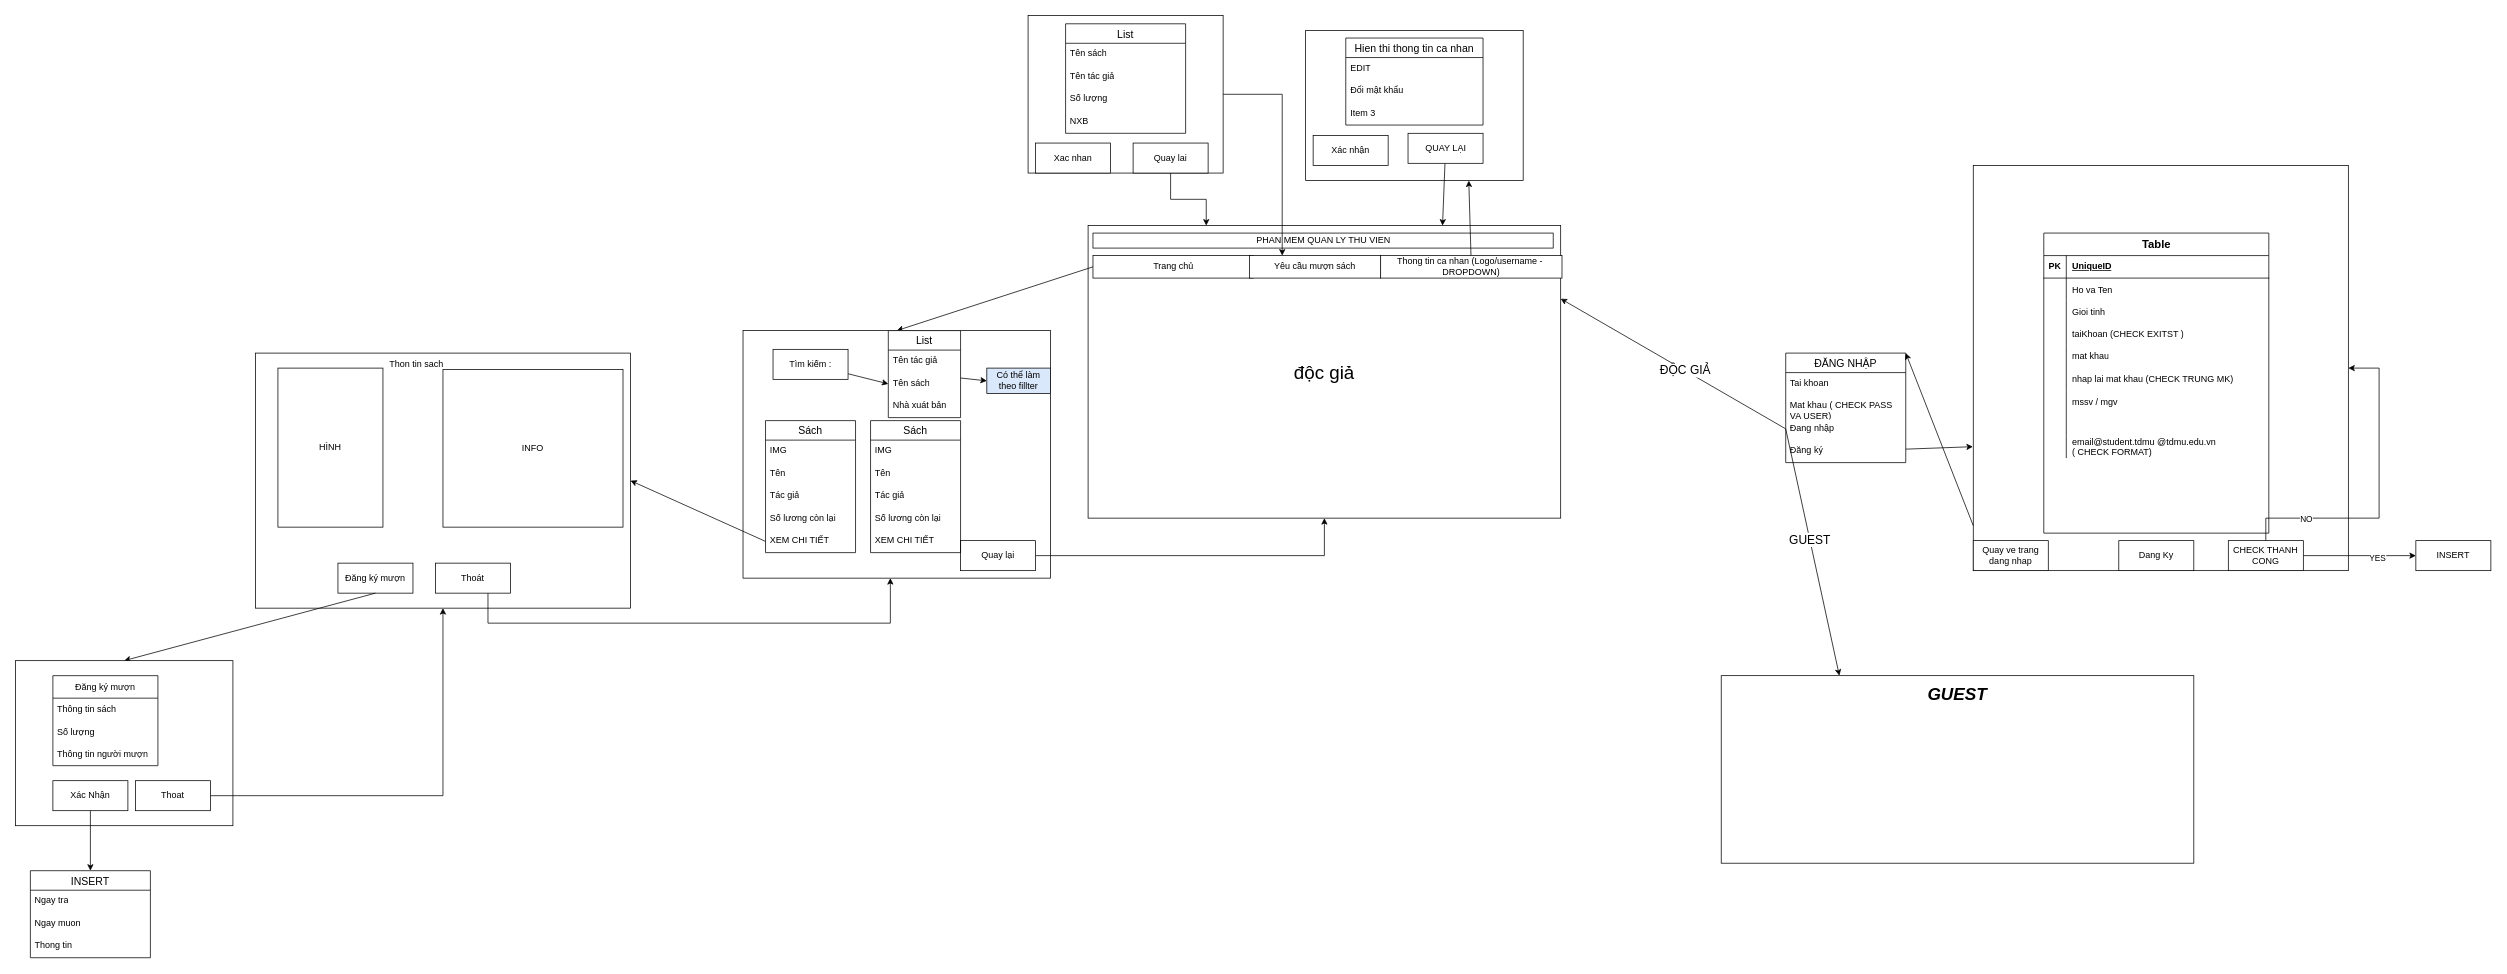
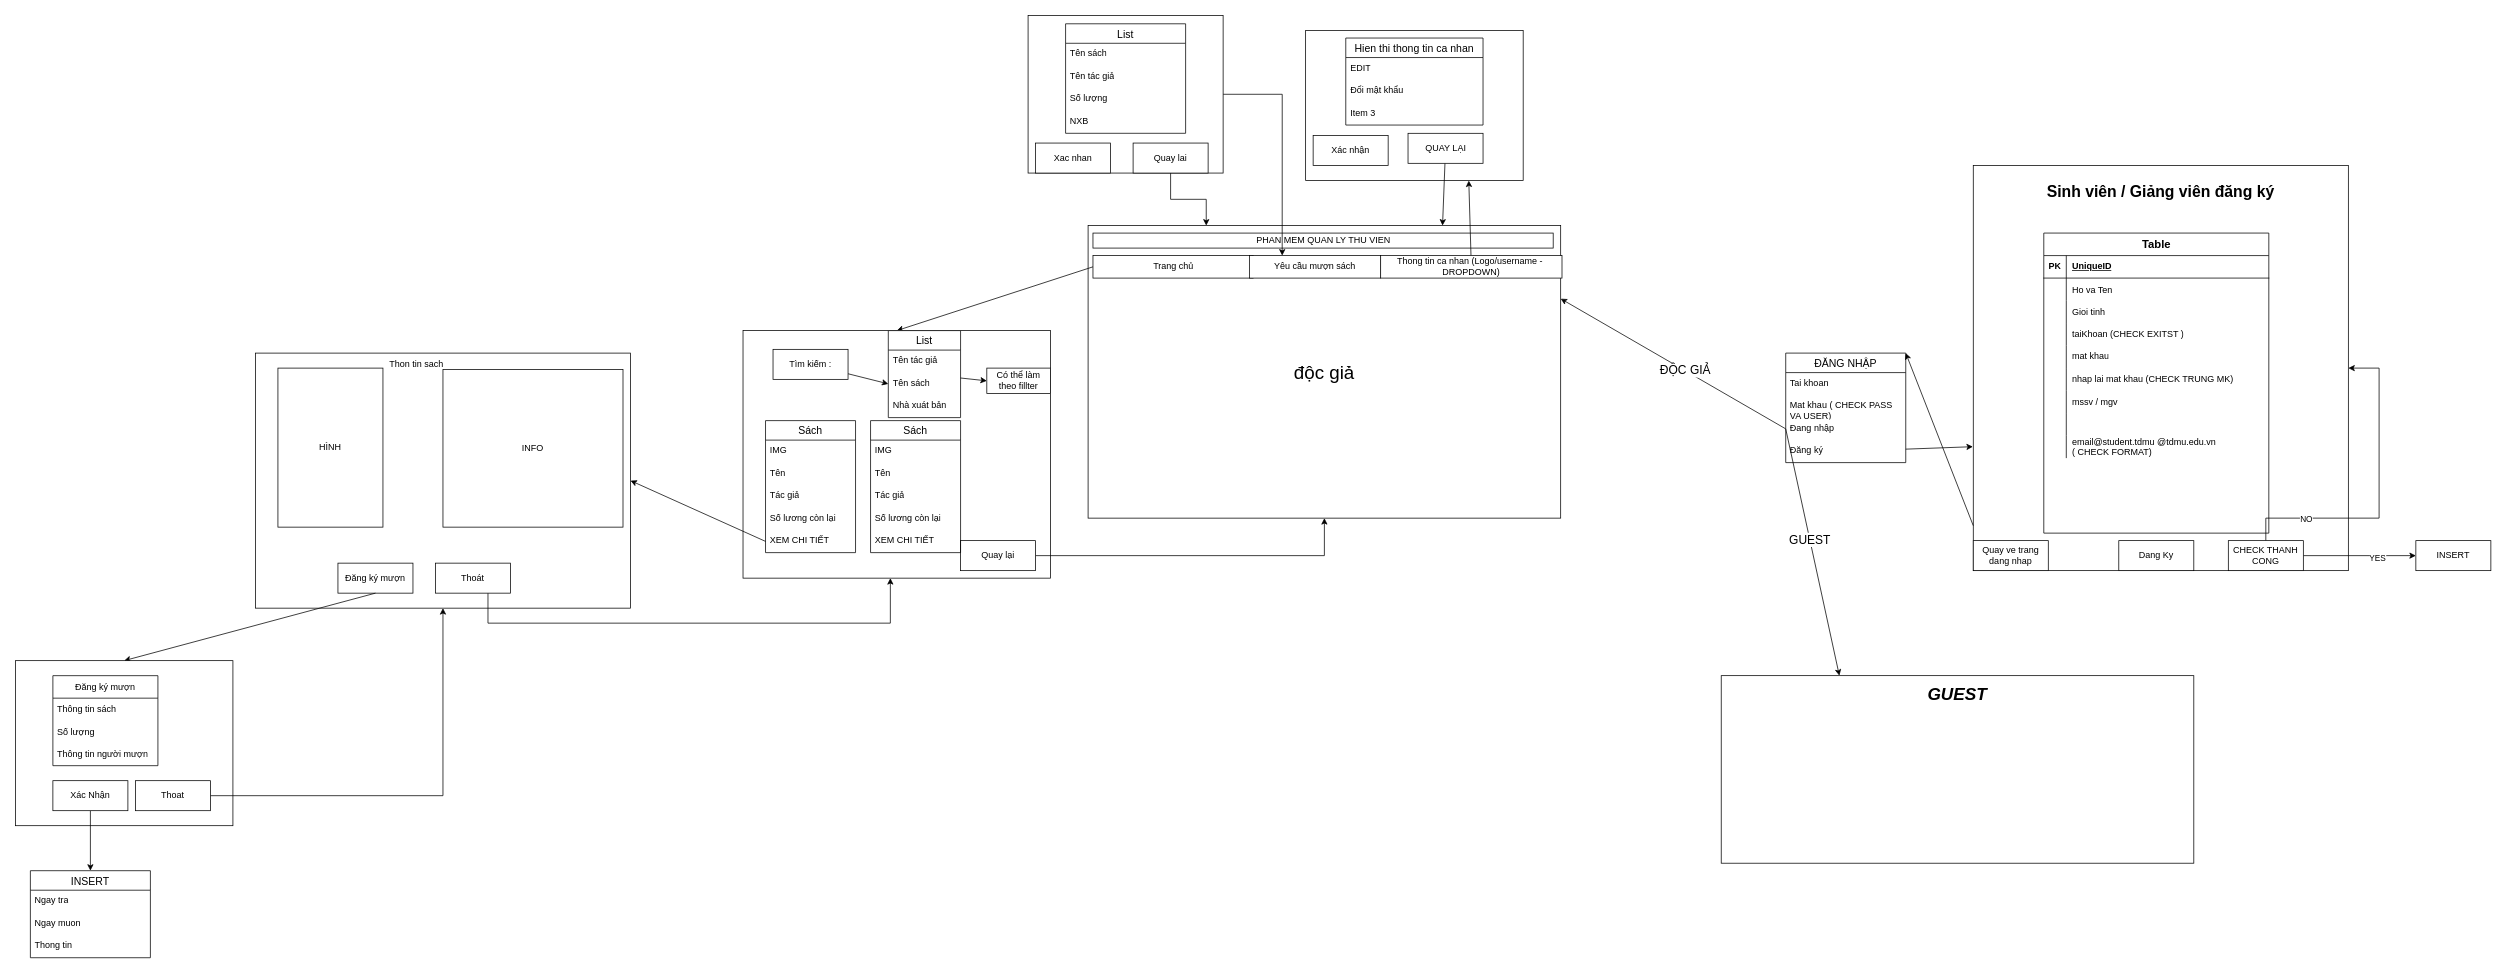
none -> (2160, 192)
(1019, 381) -> (1019, 381)
